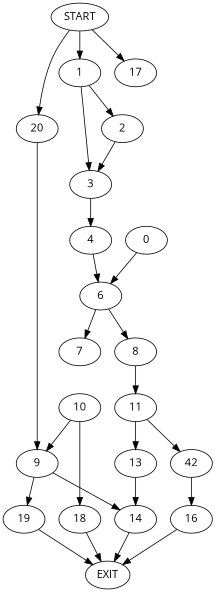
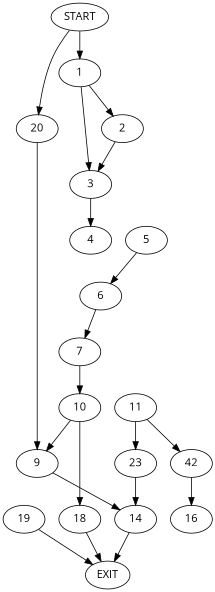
(136, 73) -> none
(146, 240) -> (146, 240)
(95, 264) -> none
(136, 352) -> none
none -> (80, 376)
(136, 463) -> (136, 463)
(32, 487) -> none
(153, 545) -> none
